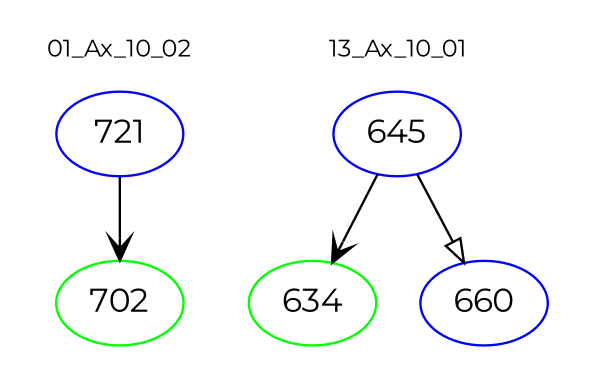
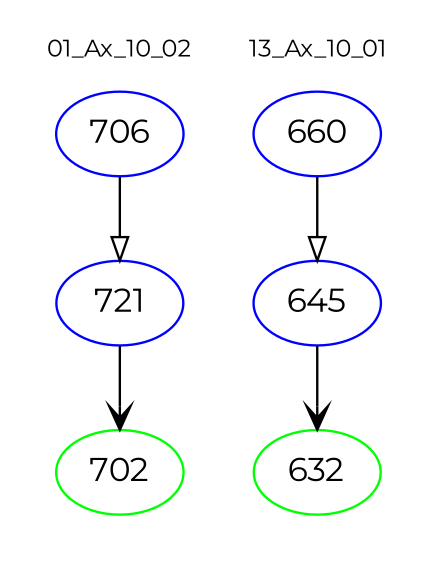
none -> (120, 134)
(435, 208) -> (317, 207)
(313, 303) -> (317, 472)
